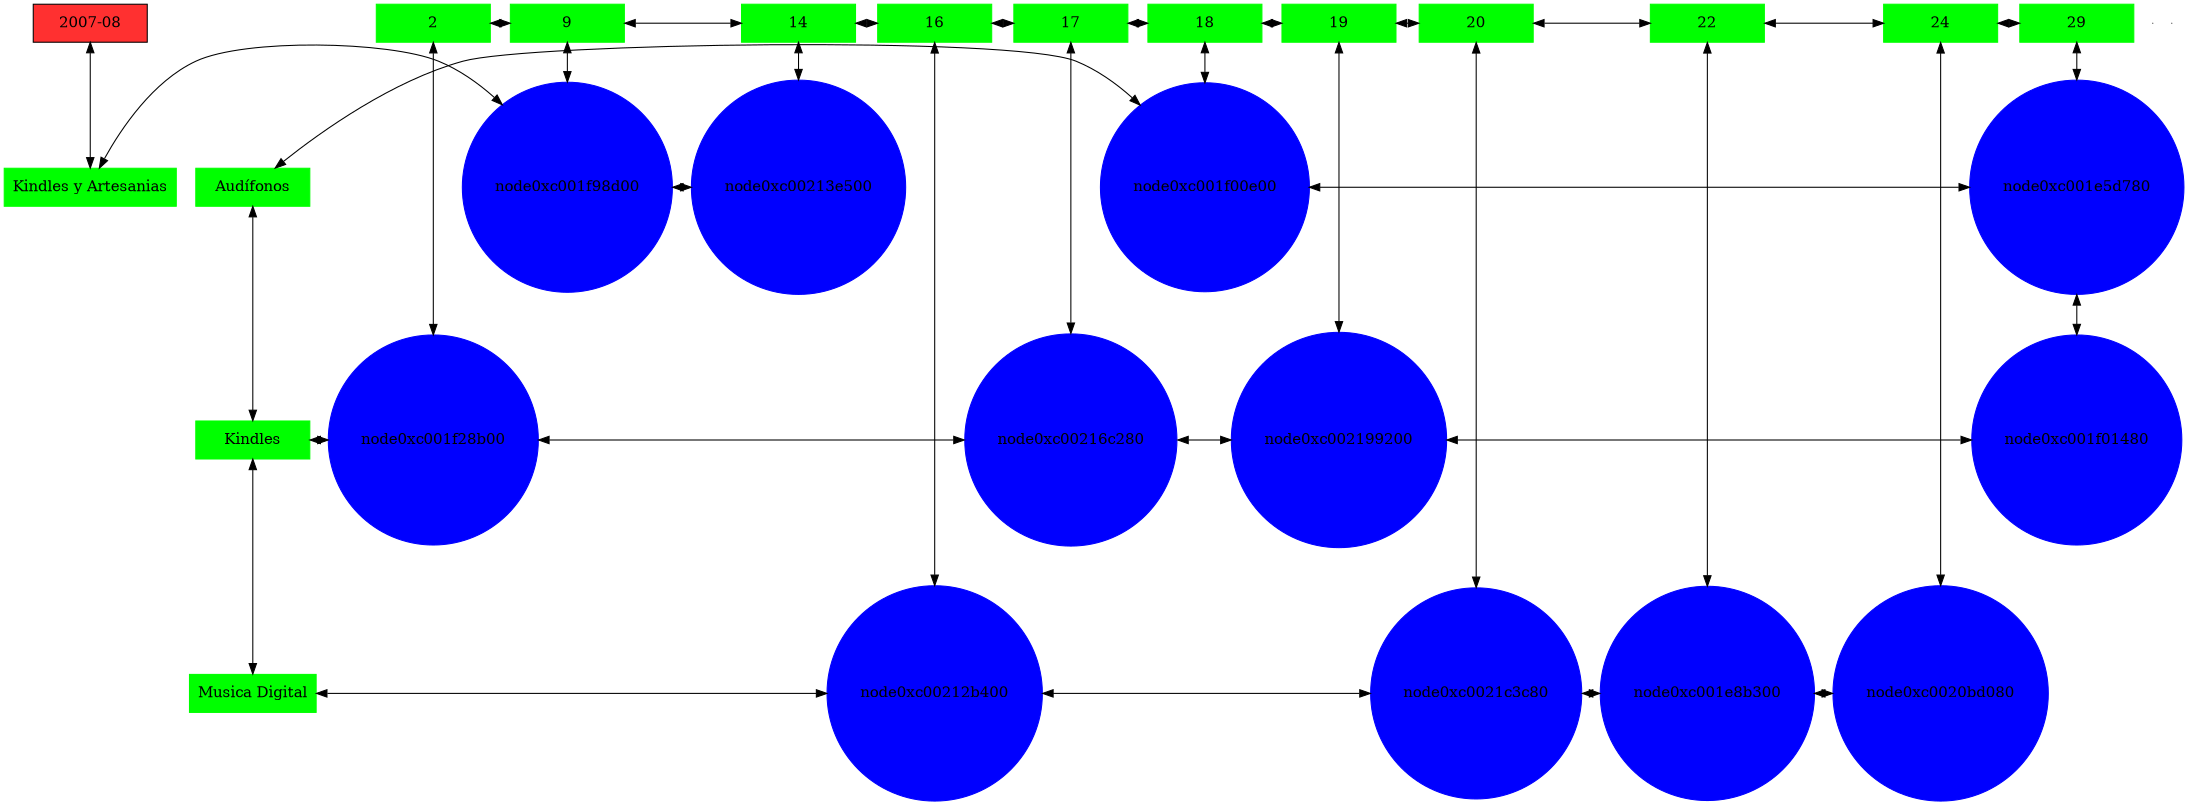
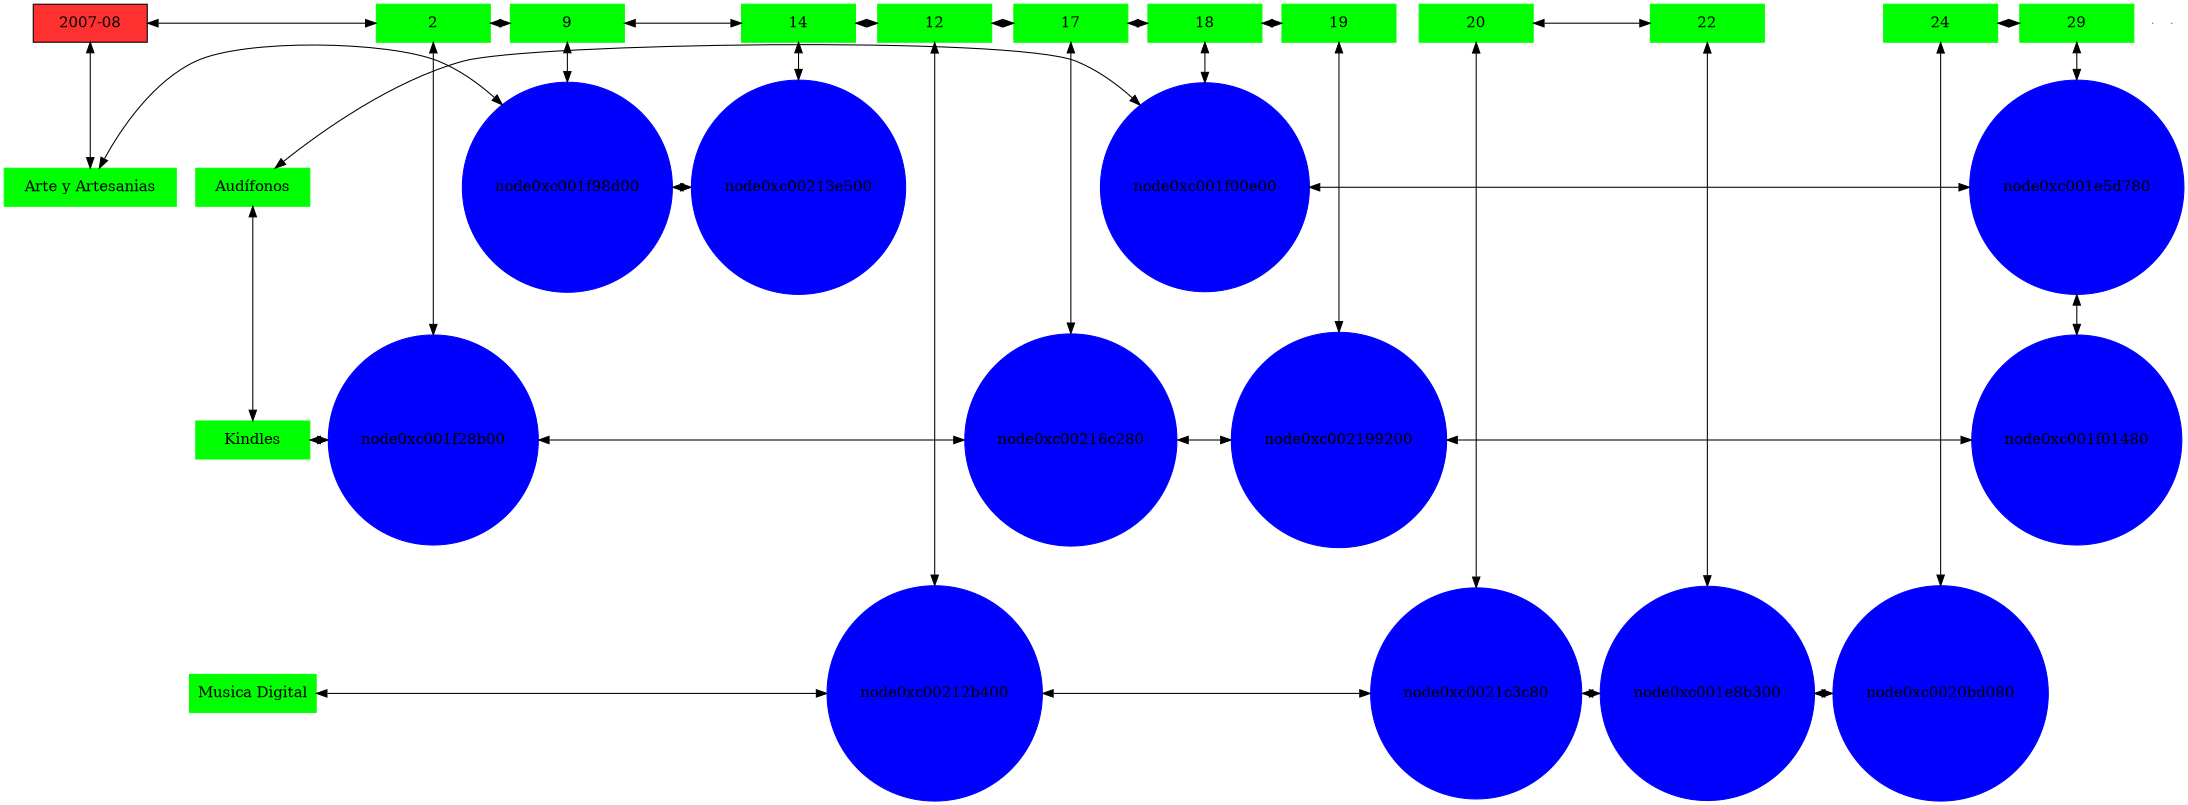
none -> (262, 23)
(935, 23) -> (935, 23)
(1408, 23) -> none
(1824, 23) -> none
(90, 187) -> (90, 187)
(253, 567) -> none
